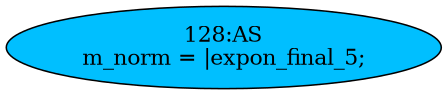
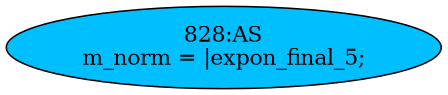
(224, 48) -> (224, 48)
